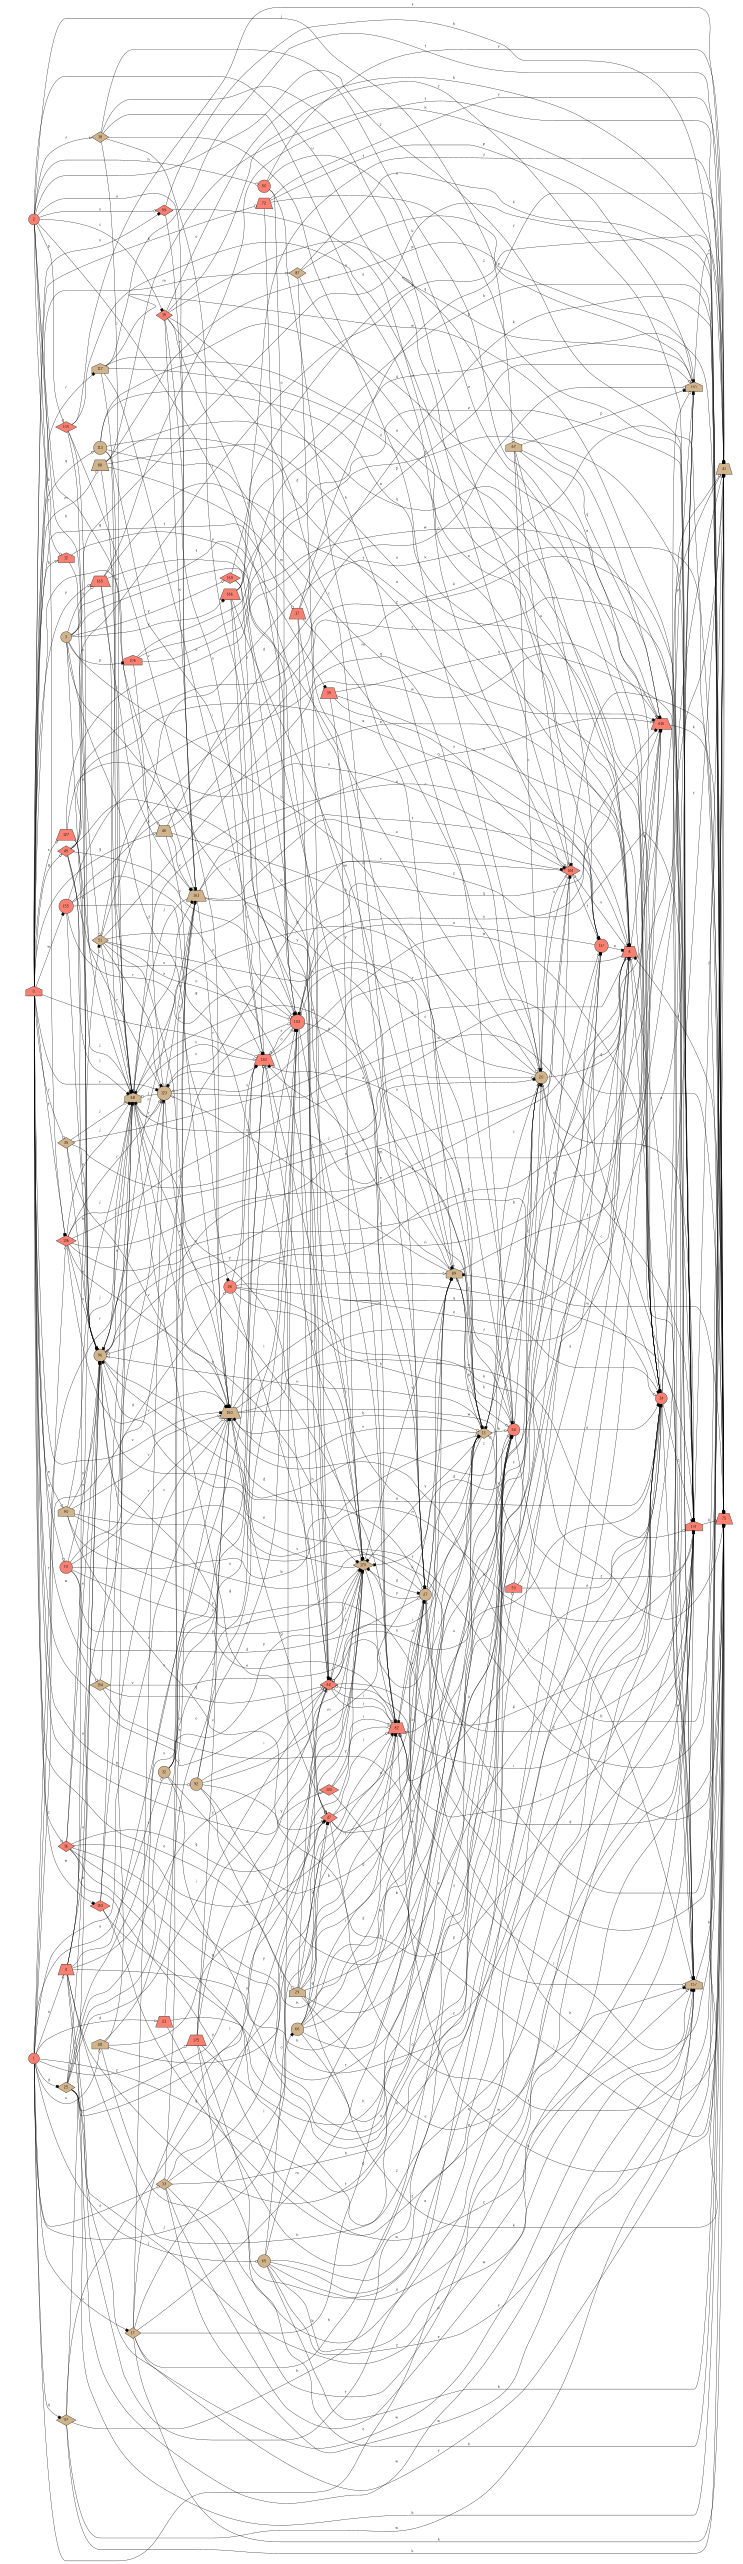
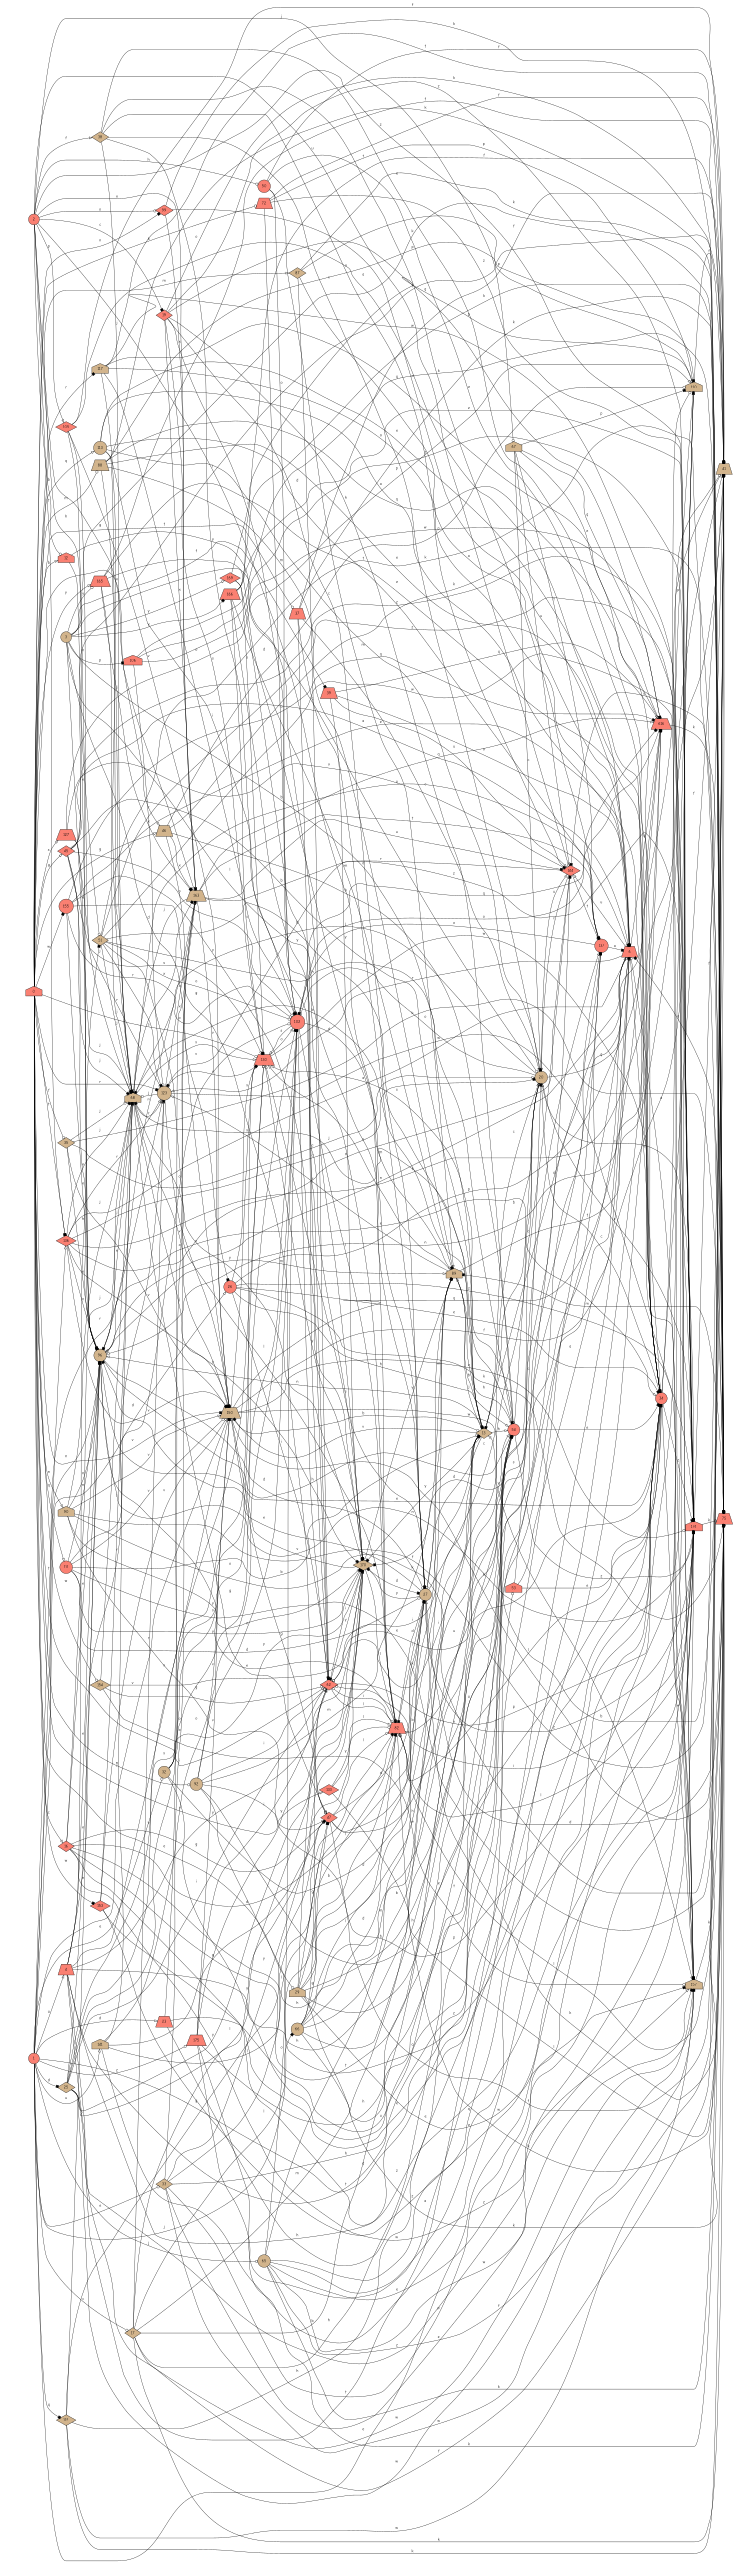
(365, 1164) -> (365, 1164)
none -> (50, 1704)
(41, 2215) -> (41, 2215)
(697, 2505) -> none
